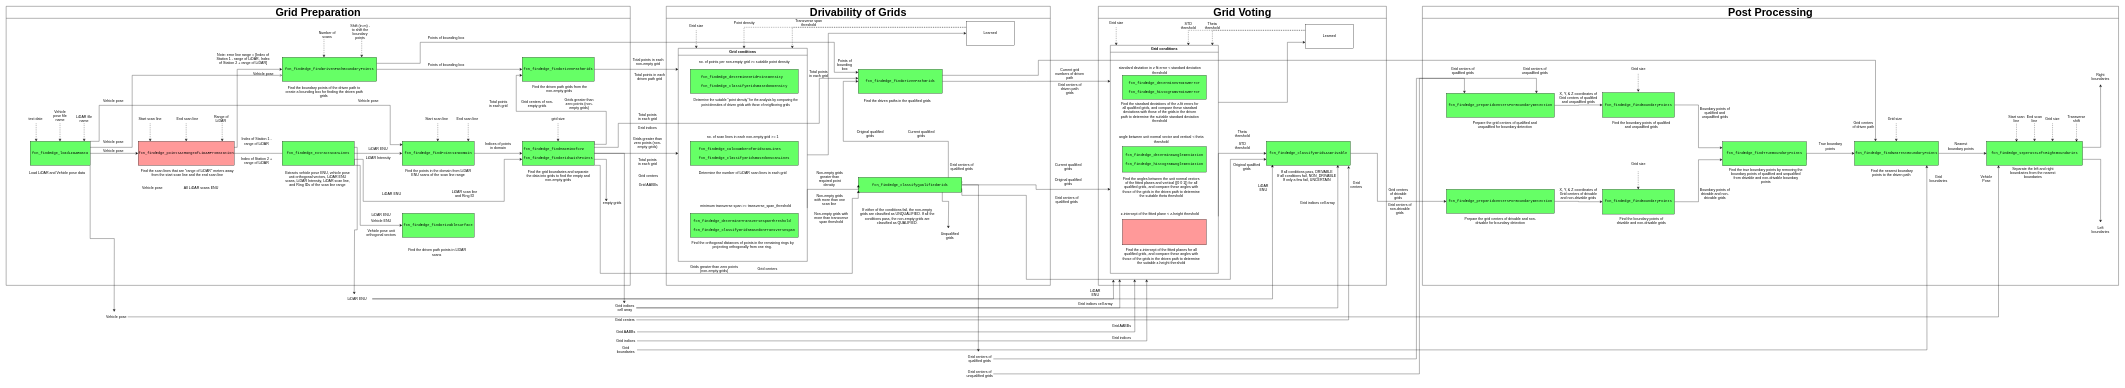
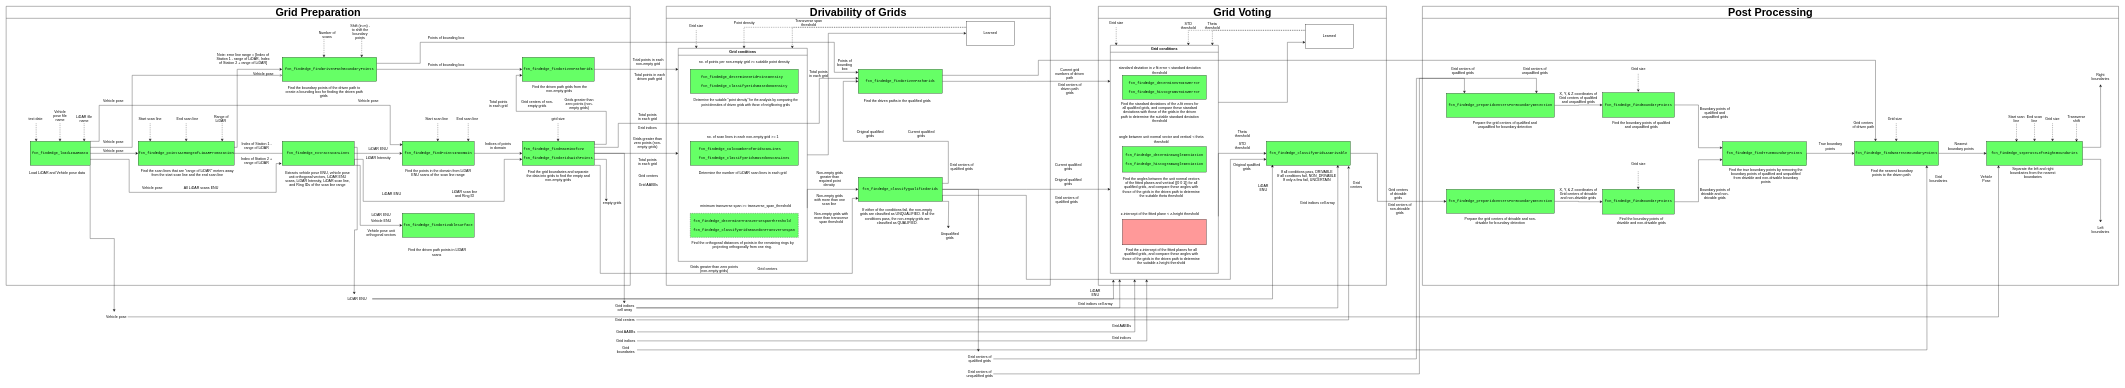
(257, 141) -> (257, 146)
(186, 153) -> (186, 153)
none -> (278, 163)
(910, 185) -> (900, 189)
(744, 225) -> (744, 225)
